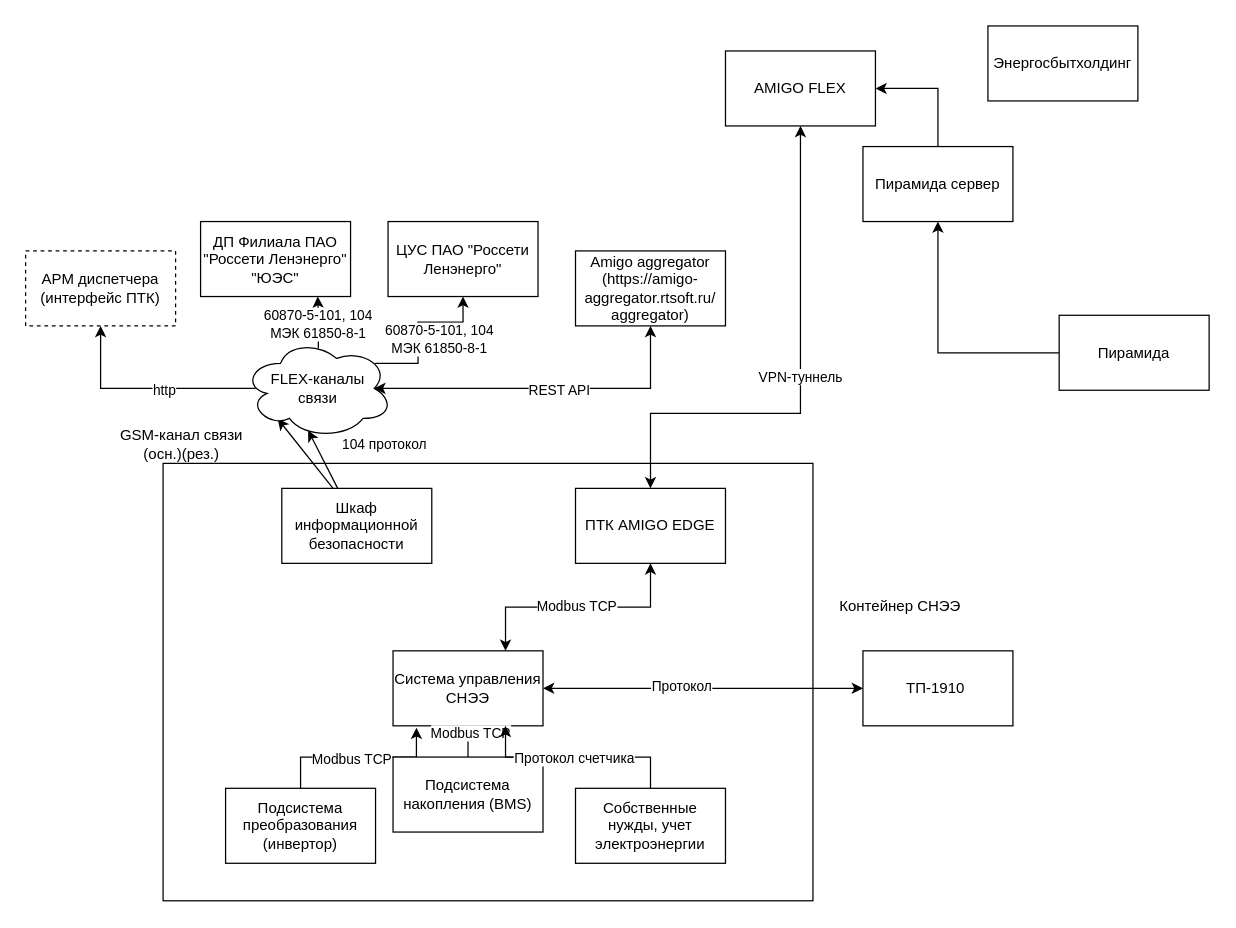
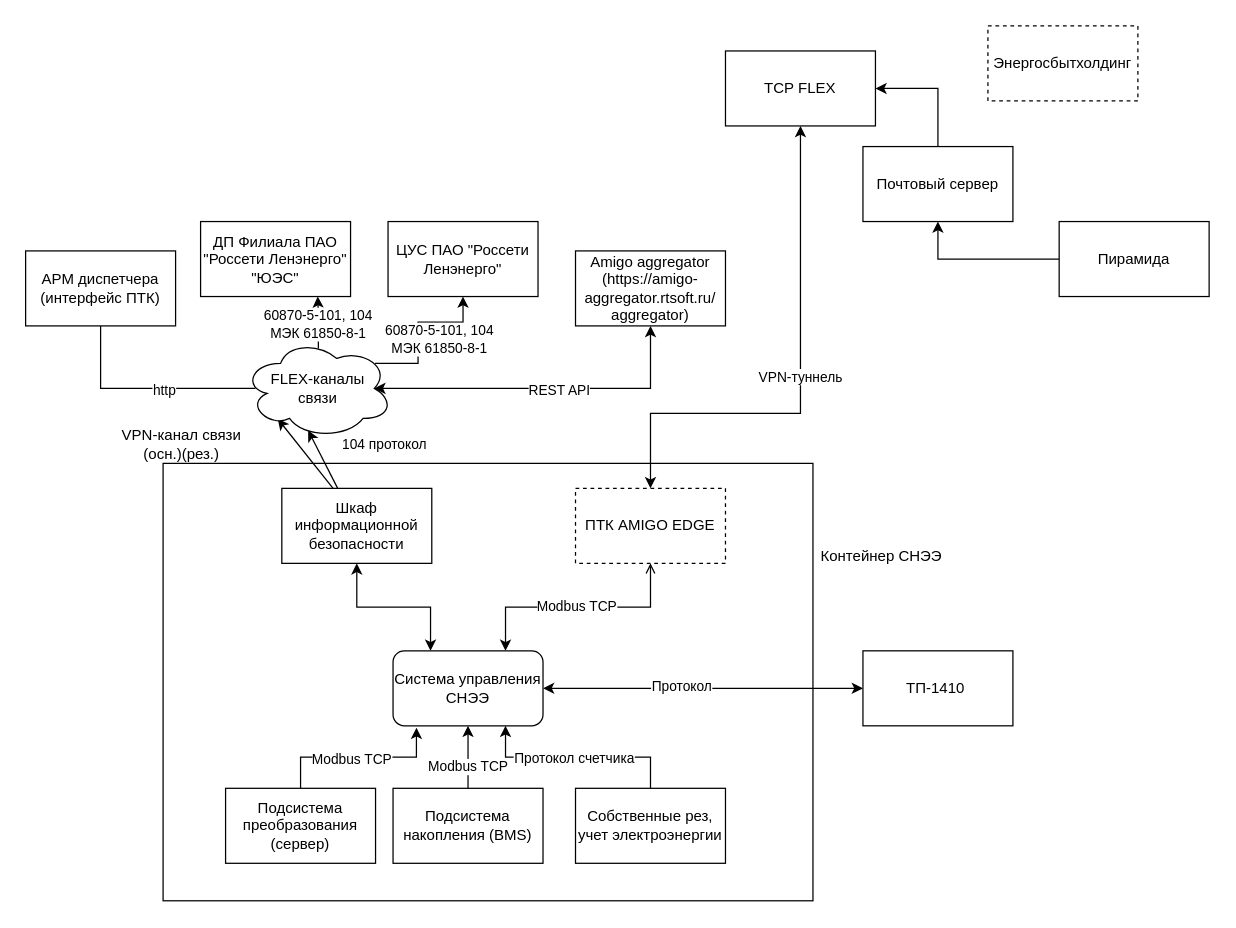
(1063, 63) -> (1063, 63)
(801, 88) -> (801, 88)
(938, 184) -> (938, 184)
(101, 288) -> (101, 288)
(101, 336) -> (101, 332)
(1134, 353) -> (1134, 259)
(182, 444) -> (182, 444)
(651, 526) -> (651, 526)
(651, 573) -> (651, 571)
none -> (394, 607)
(901, 607) -> (882, 557)
(468, 688) -> (468, 688)
(938, 688) -> (938, 688)
(468, 794) -> (468, 826)
(301, 826) -> (301, 826)
(651, 826) -> (651, 826)
